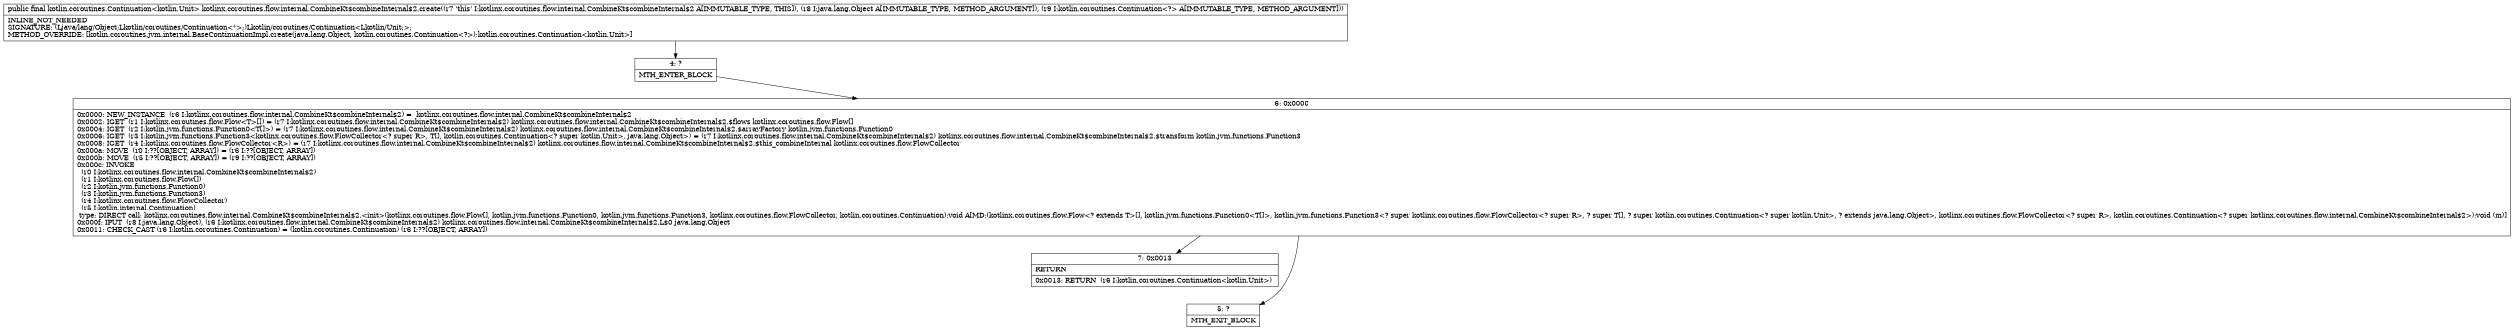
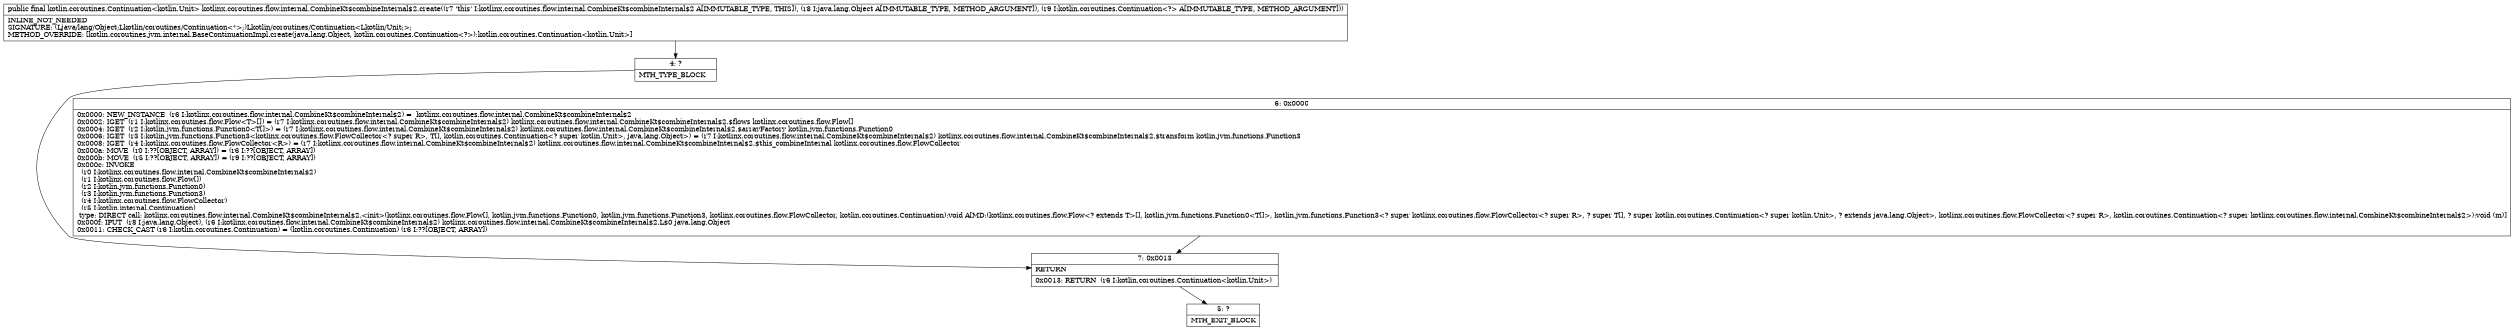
(676, 75) -> (672, 75)
(785, 87) -> (186, 248)
(1290, 274) -> (1191, 294)
